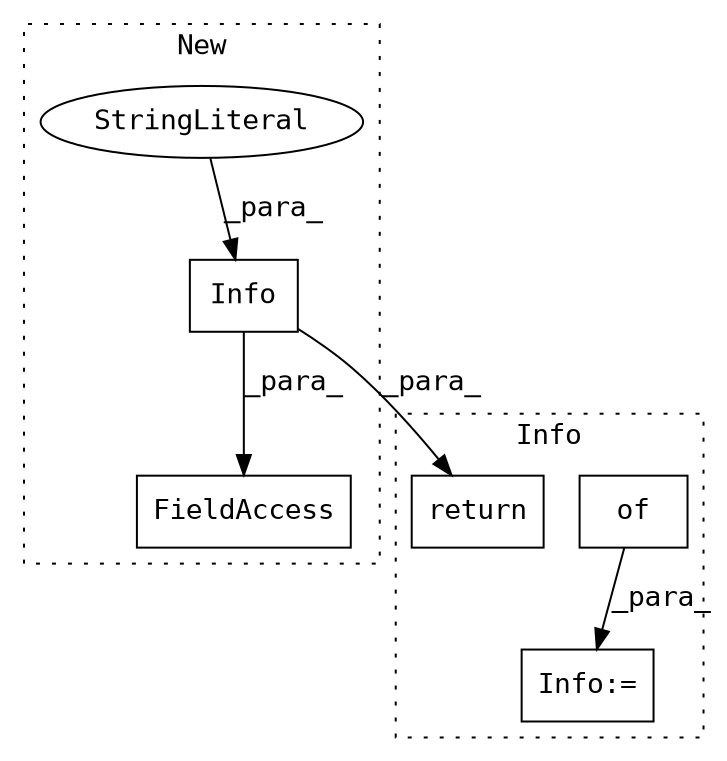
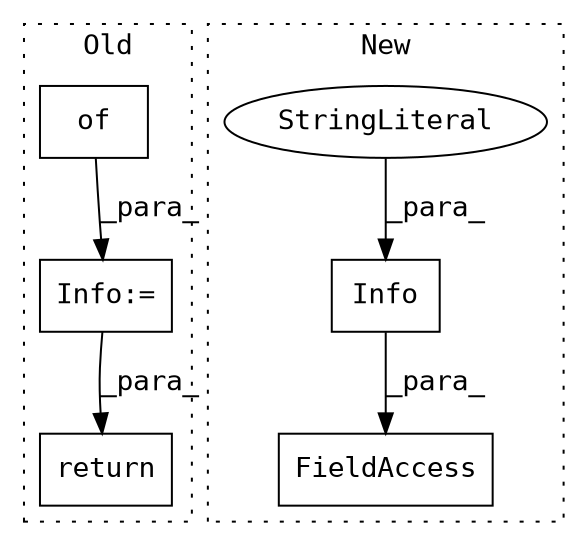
(367, 381) -> (100, 372)
(550, 437) -> (108, 47)
